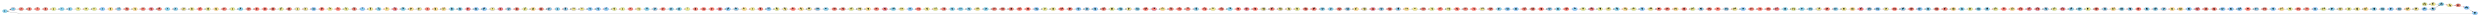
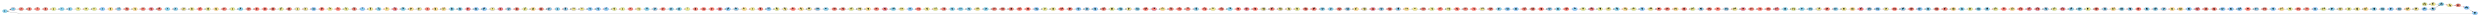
(1743, 9) -> (1743, 9)
